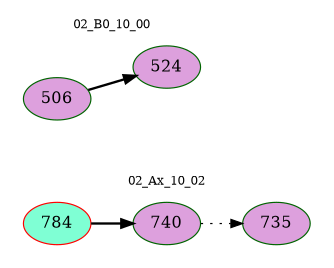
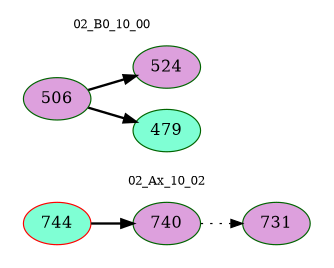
none -> (167, 131)
(57, 224) -> (57, 224)
(276, 224) -> (276, 224)
